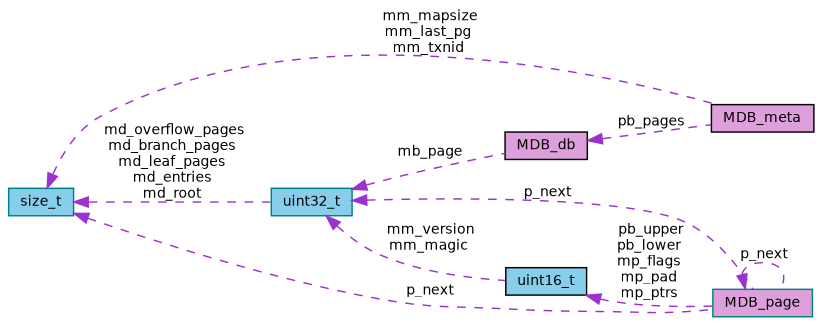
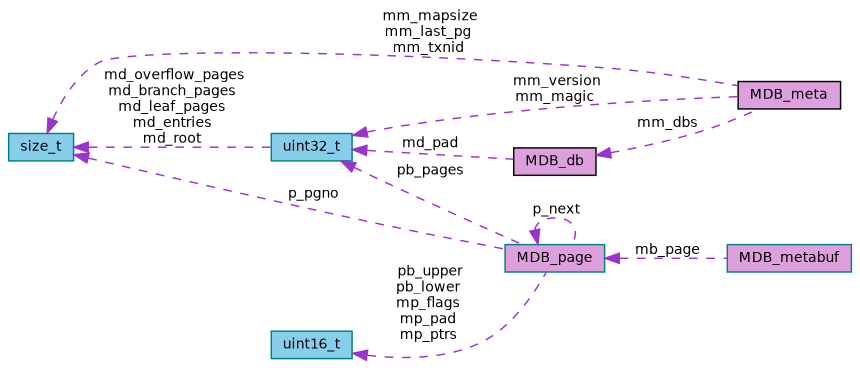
(649, 122) -> (666, 123)
(429, 152) -> (429, 144)
(546, 193) -> (429, 171)
none -> (789, 258)
(416, 267) -> (552, 108)
(546, 281) -> (312, 345)
(429, 291) -> (312, 194)
